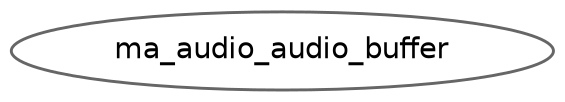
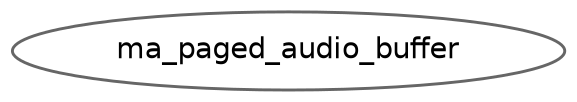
(282, 51) -> (289, 51)
